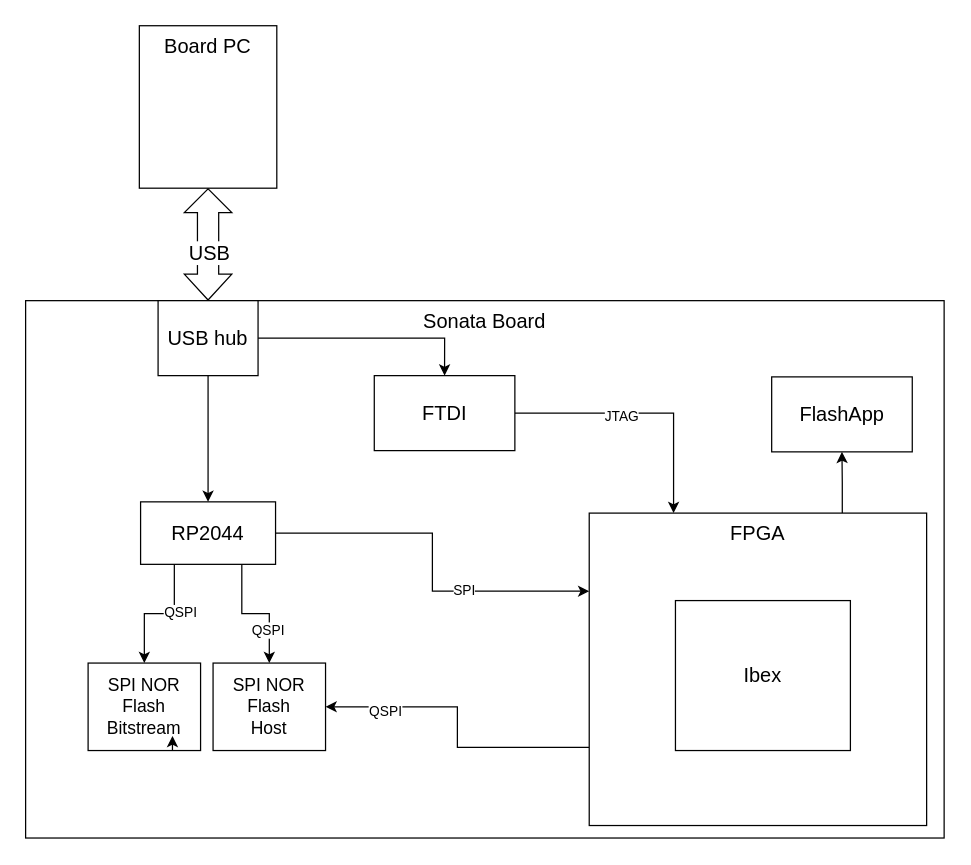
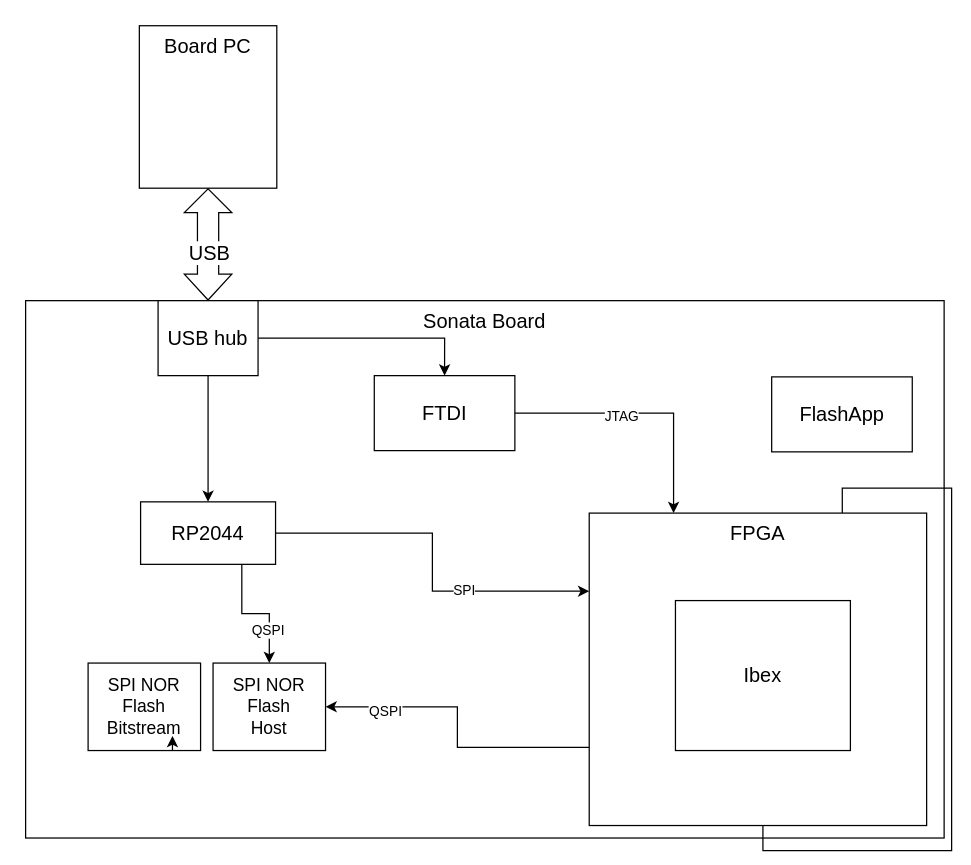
(842, 475) -> (952, 721)
(163, 614) -> none
